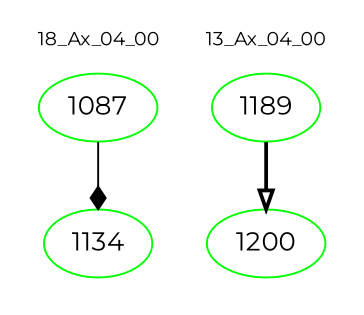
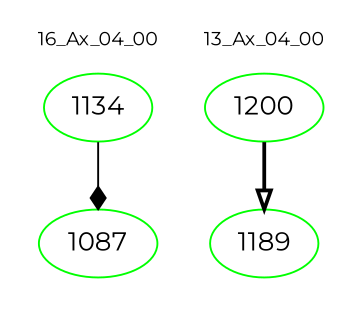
(99, 41) -> (98, 41)
(98, 164) -> (98, 164)
(266, 166) -> (264, 166)
